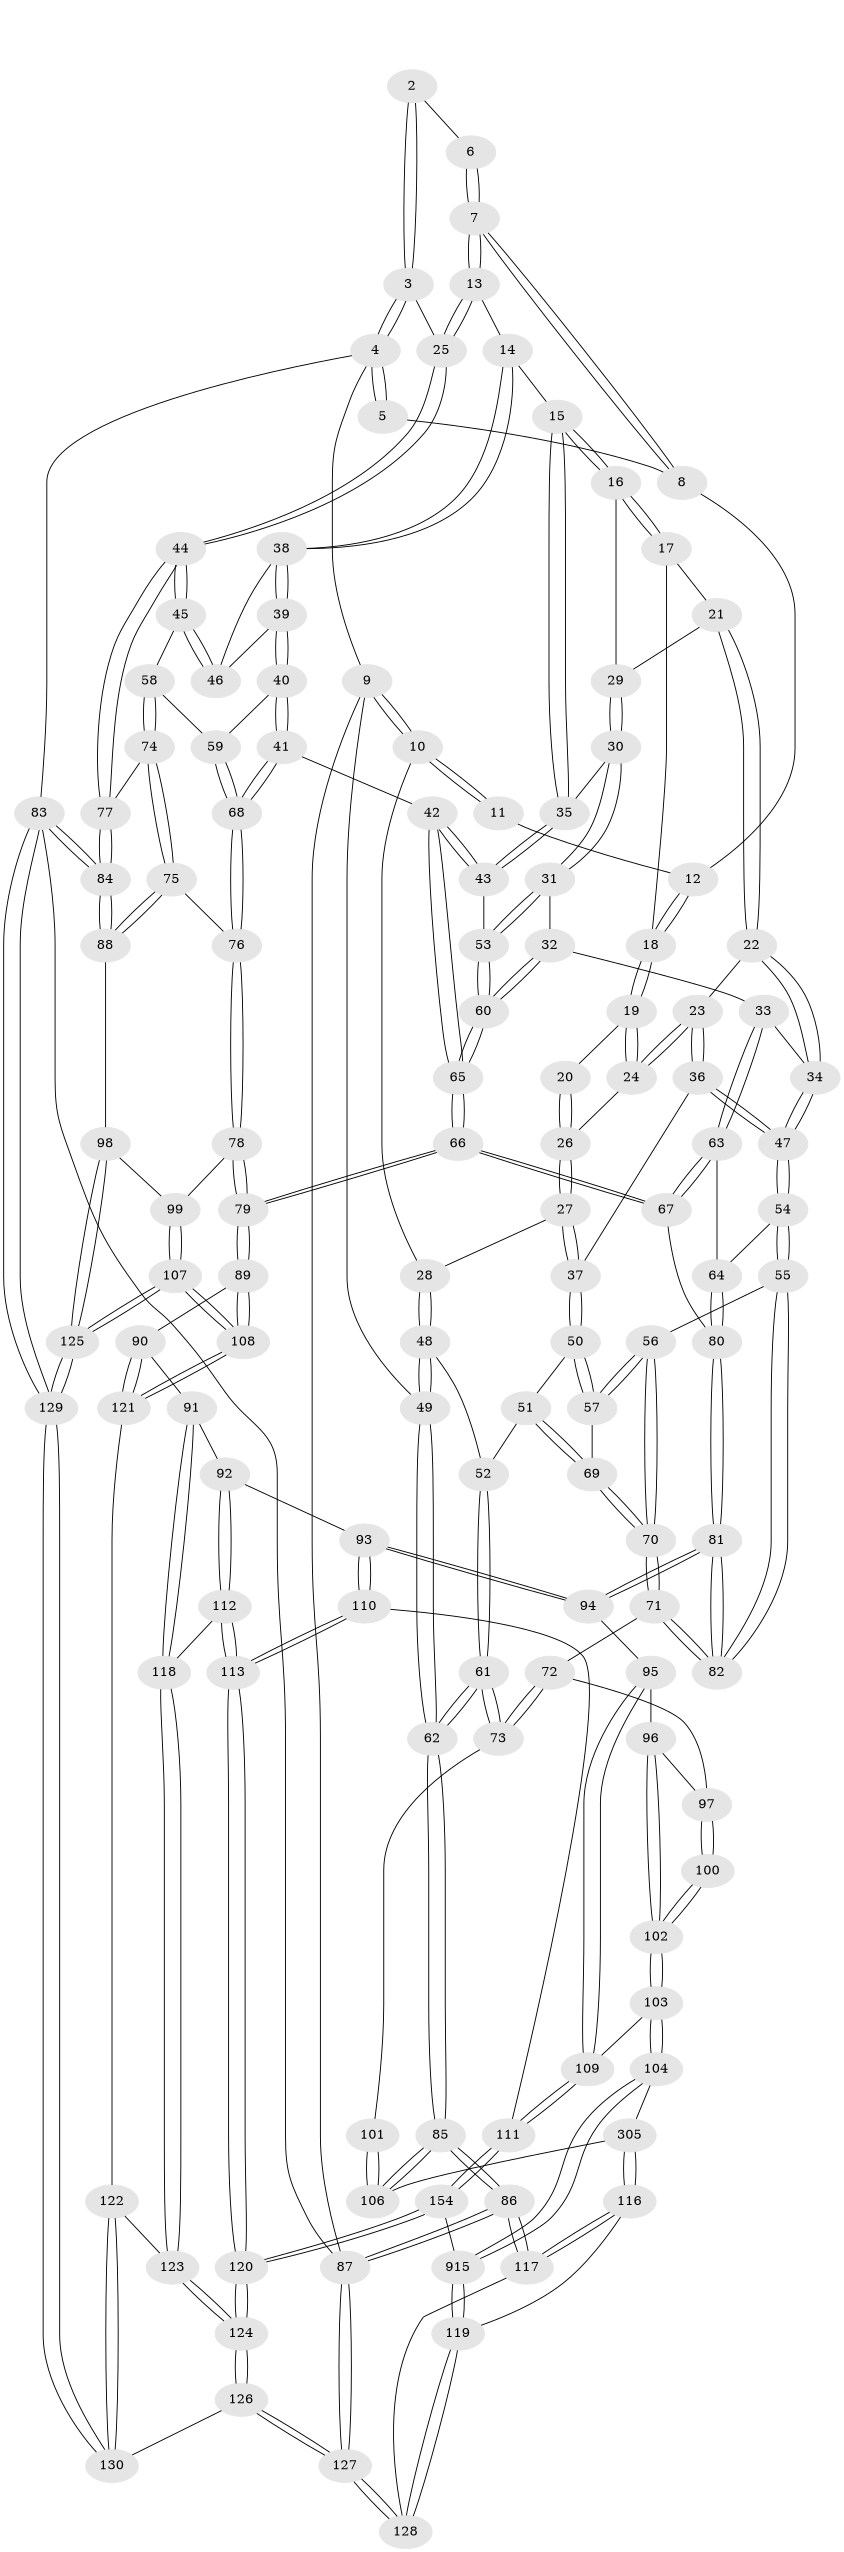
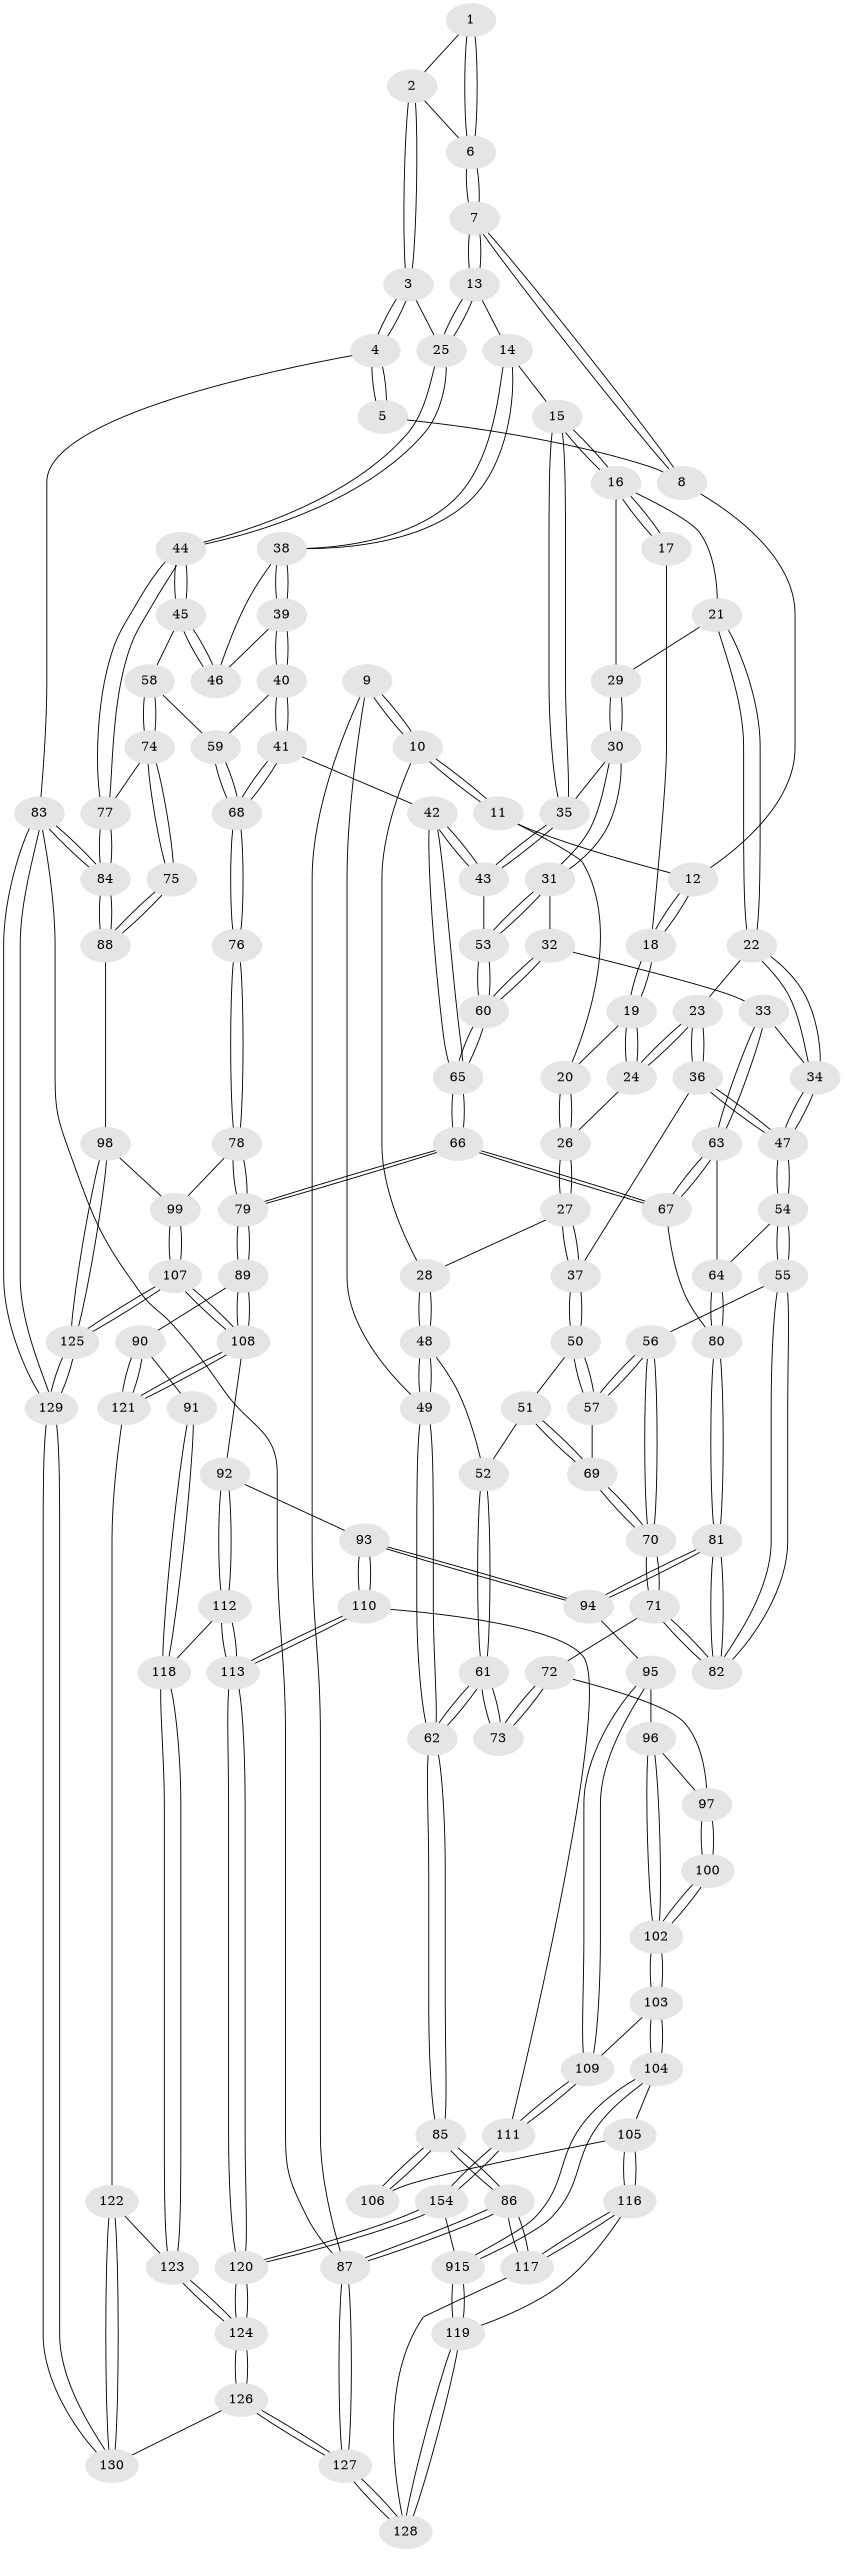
none -> (471, 20)
(332, 515) -> none
(692, 582) -> (698, 530)
(204, 913) -> none
none -> (600, 925)
(208, 1441) -> (233, 1413)
(373, 2135) -> none
(630, 2135) -> (630, 2135)
